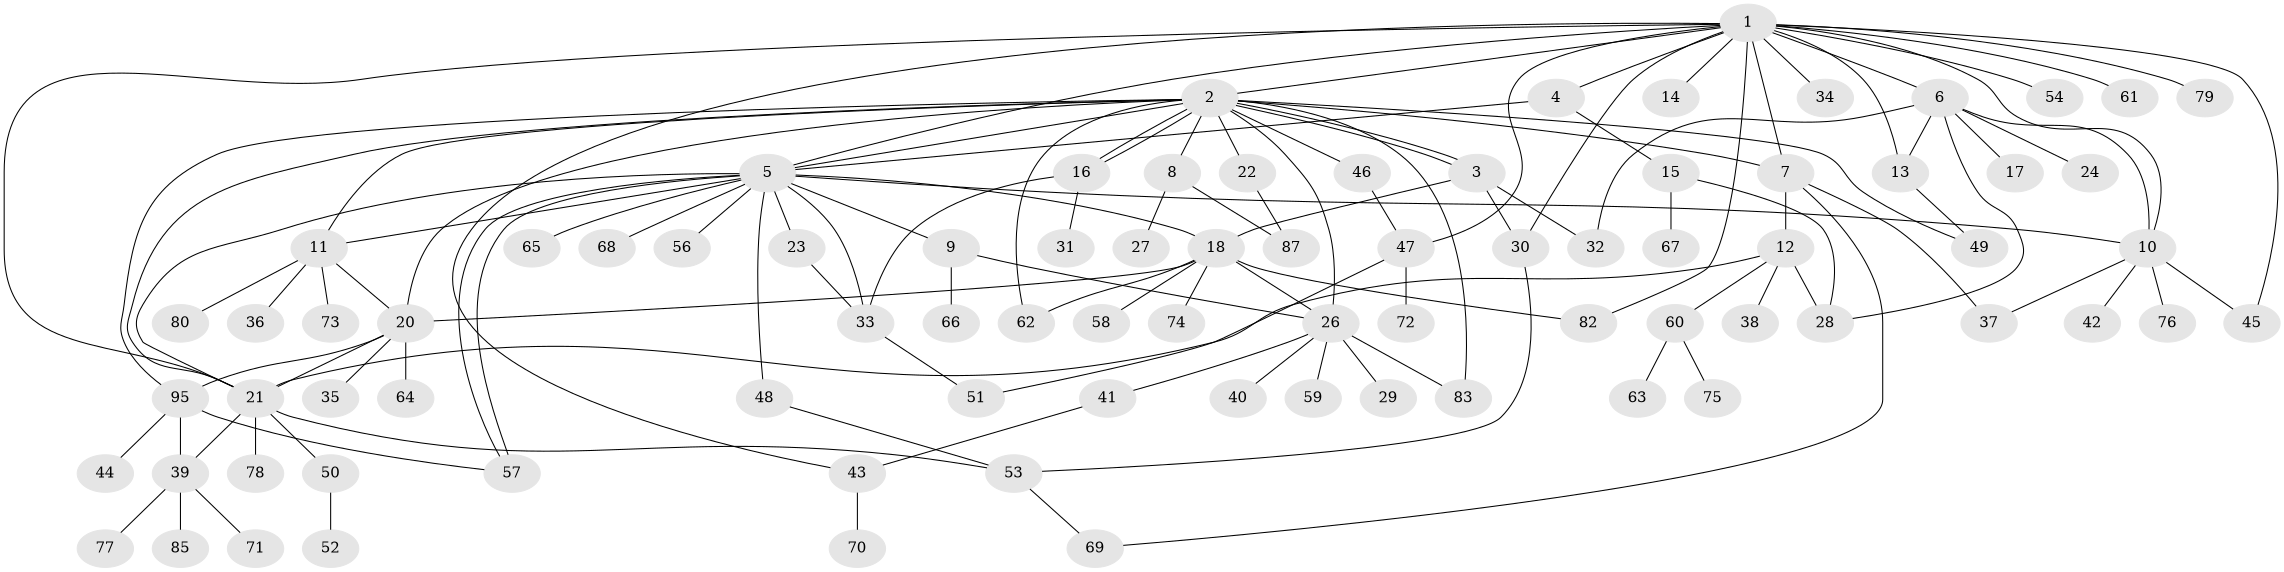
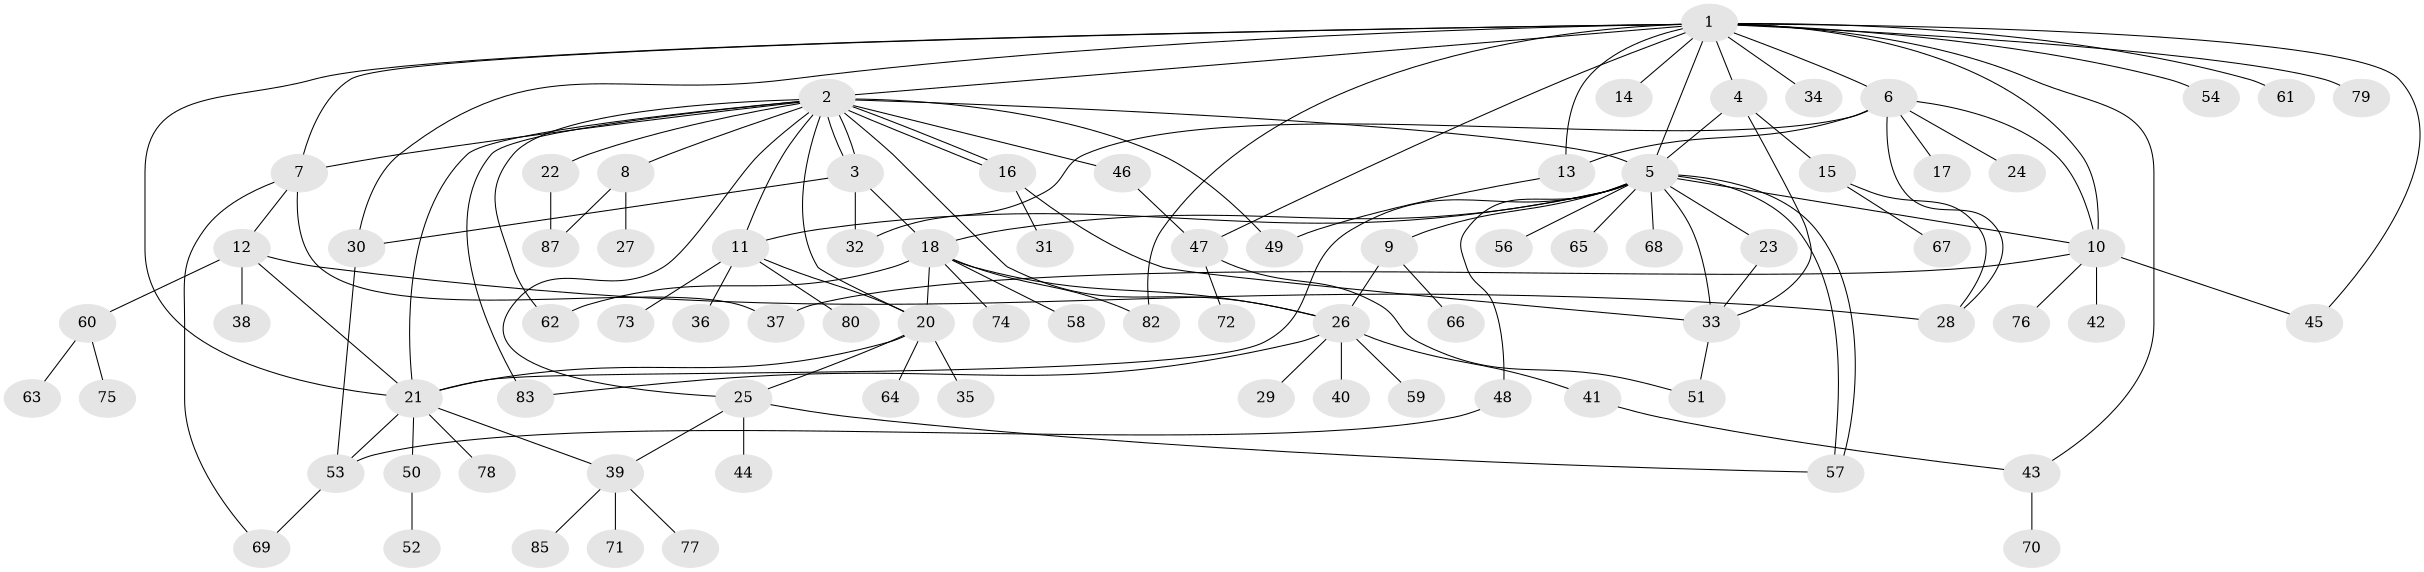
none -> (1808, 234)
(180, 398) -> (744, 398)
